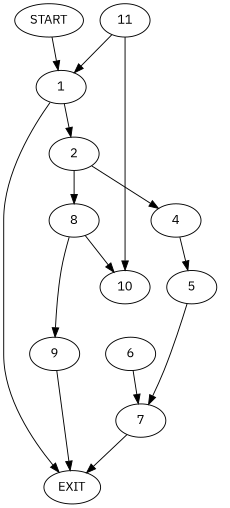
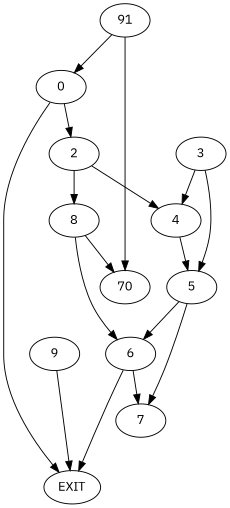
(49, 20) -> none
(125, 20) -> (125, 20)
(61, 87) -> (61, 87)
none -> (201, 154)
(59, 282) -> (85, 288)
(125, 287) -> (125, 287)
none -> (164, 317)
(110, 450) -> (102, 416)
